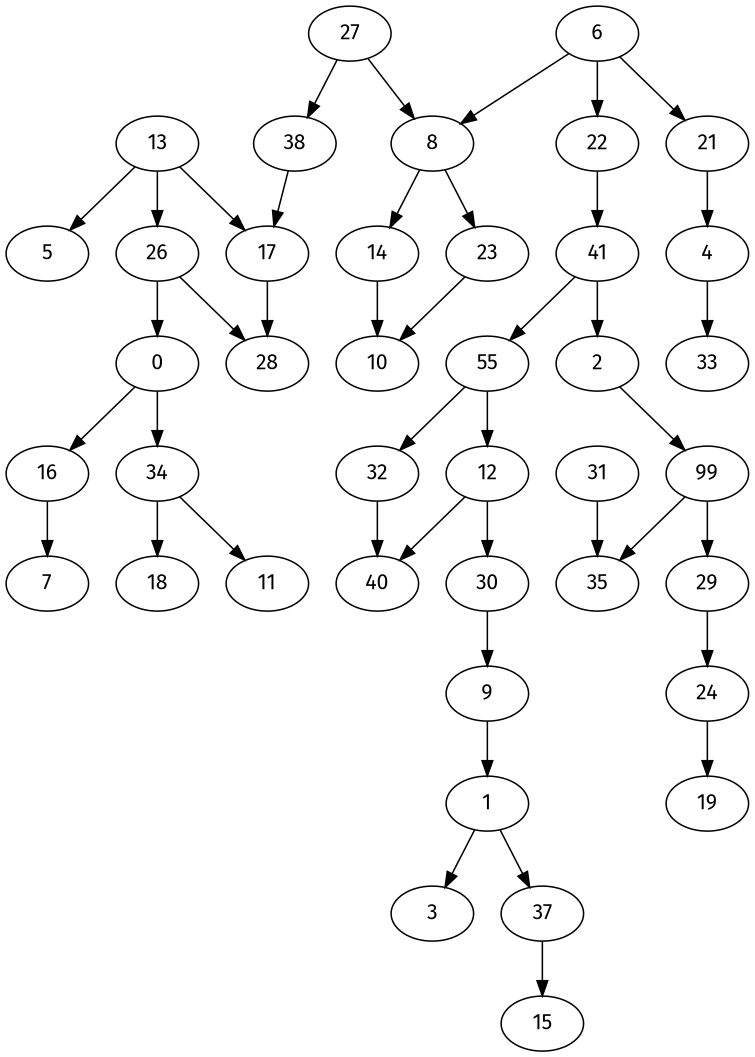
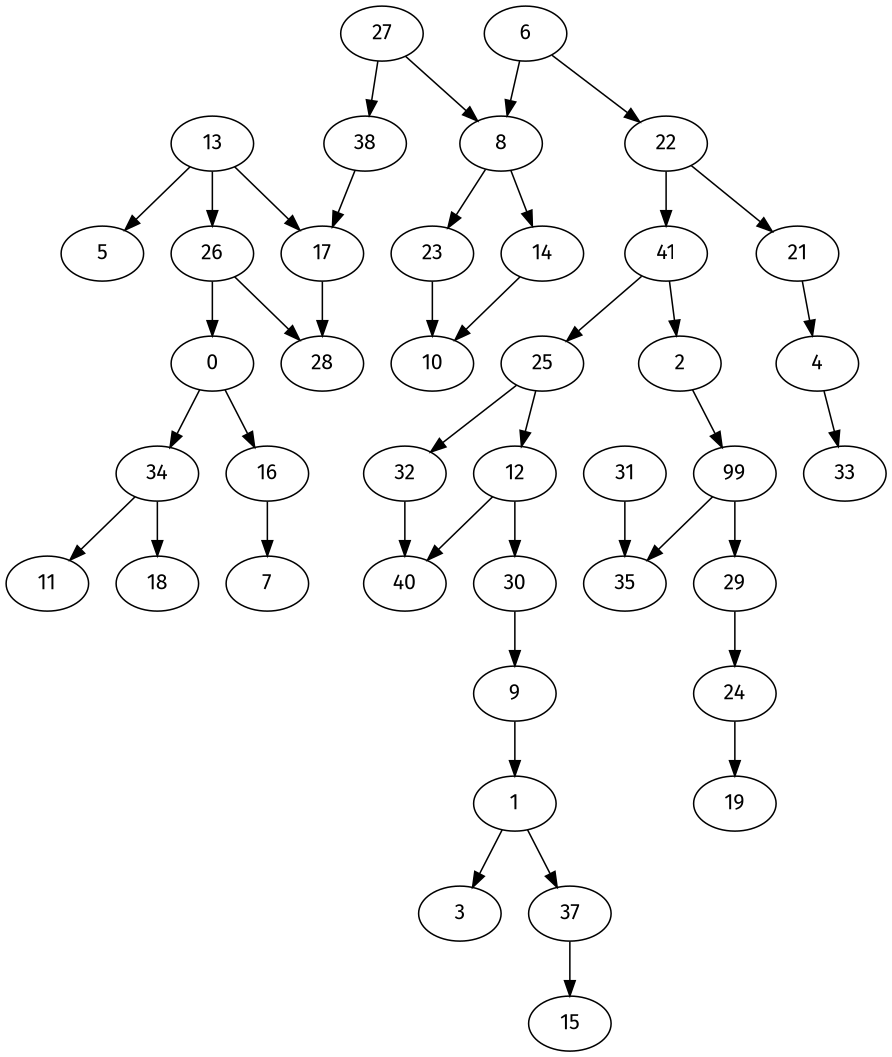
(647, 83) -> (726, 194)
(487, 364) -> (542, 364)
